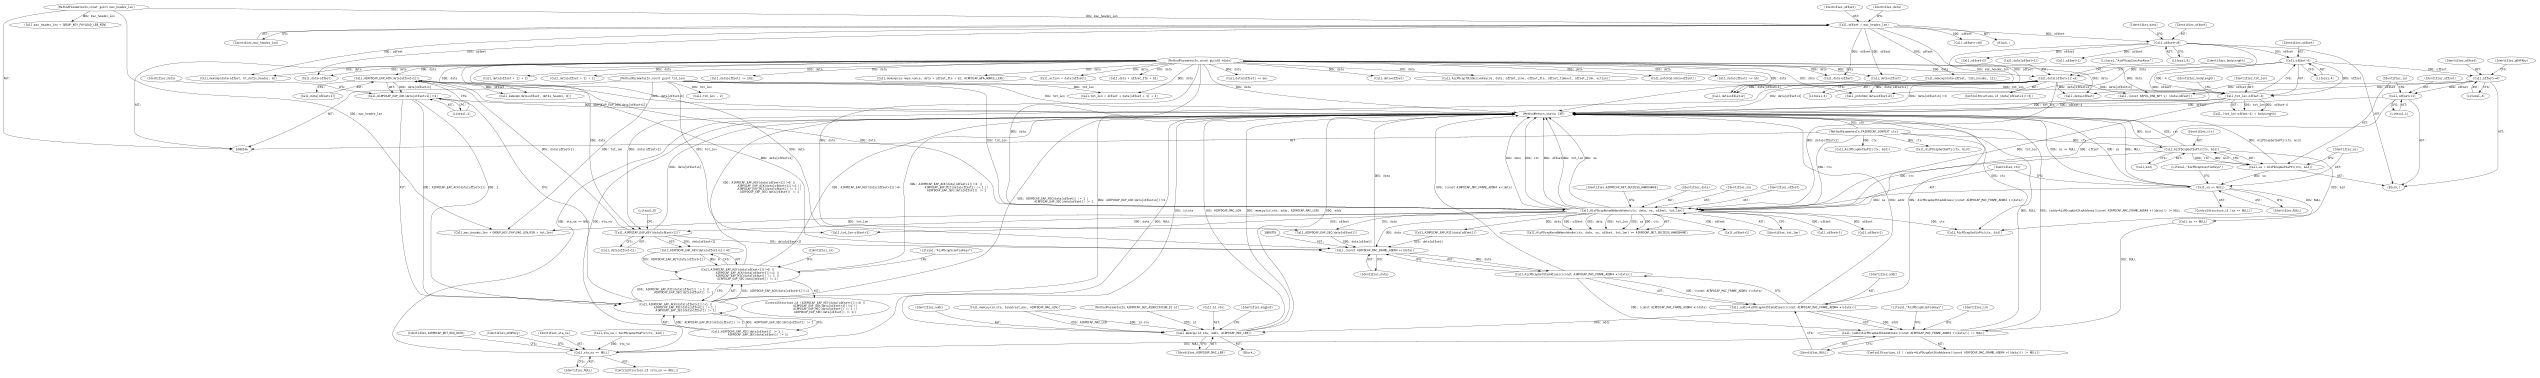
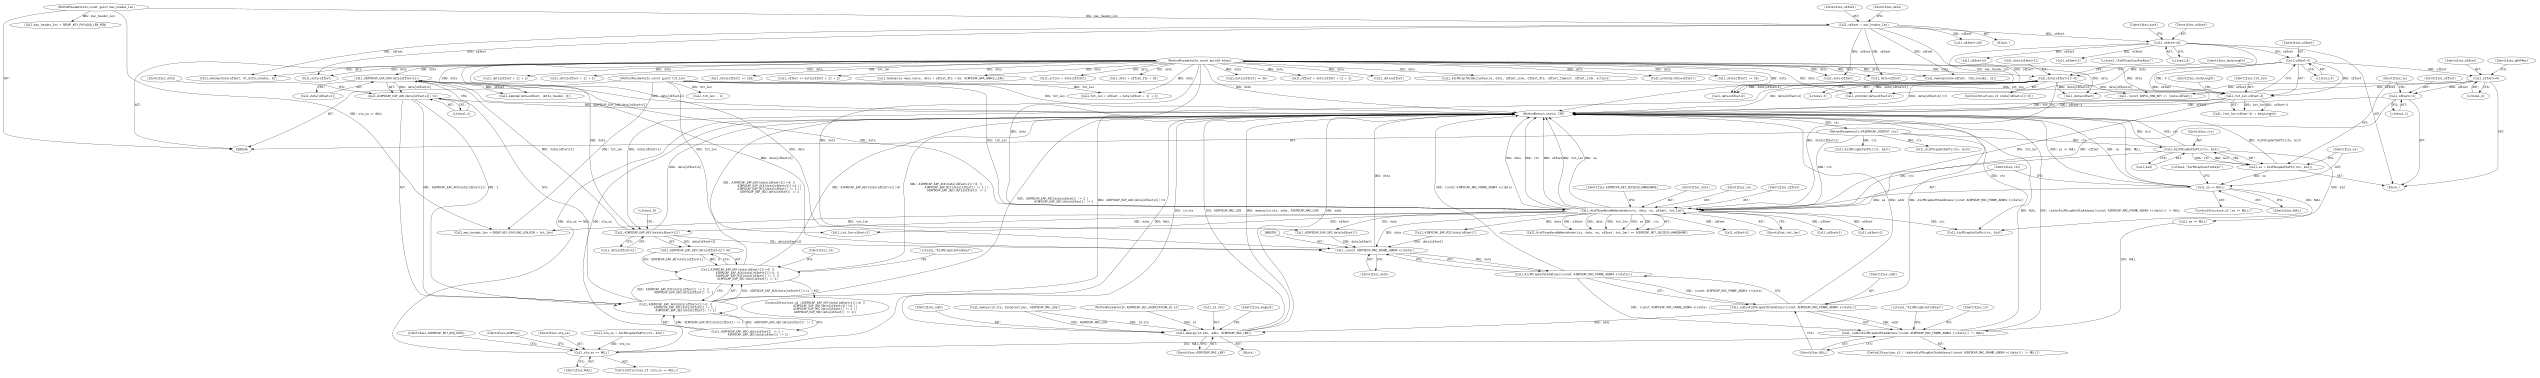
(256, 43) -> none
none -> (1584, 63)
(879, 70) -> (879, 70)
none -> (809, 78)
none -> (1322, 78)
(366, 114) -> (366, 114)
(1717, 115) -> (1764, 119)
